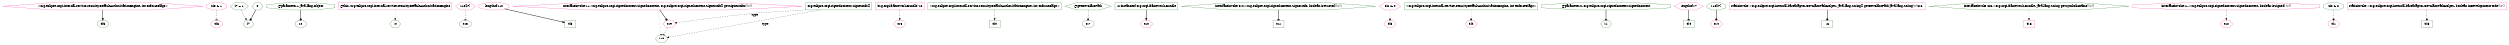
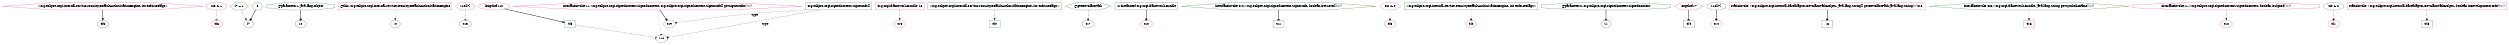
(1146, 14) -> (1146, 14)
(744, 24) -> (744, 24)
(666, 31) -> (616, 31)
